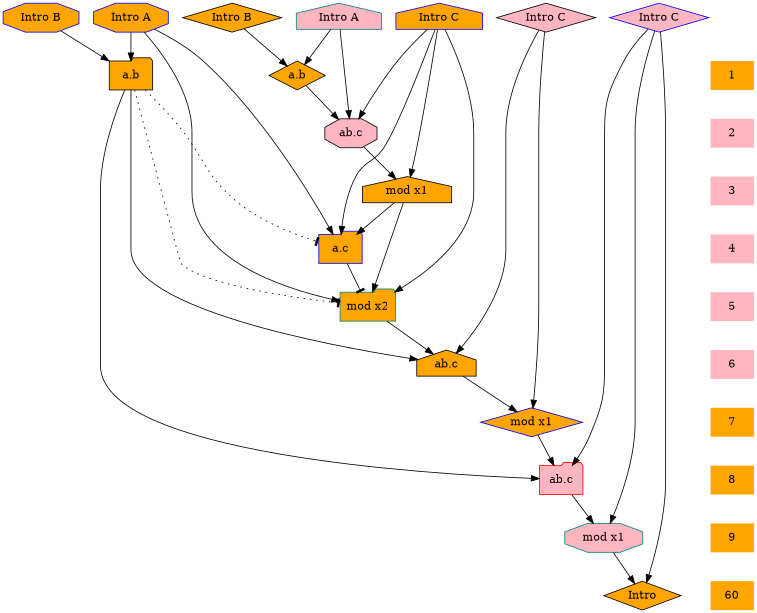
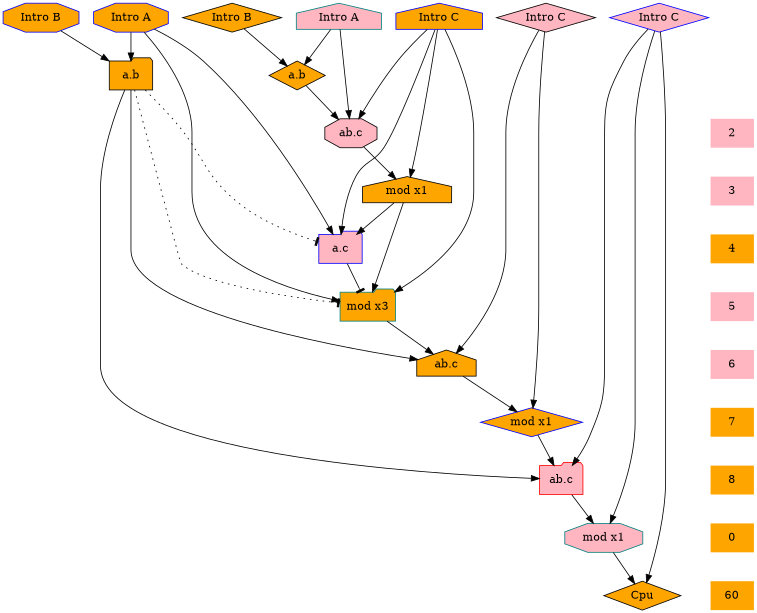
(732, 75) -> none
(340, 249) -> (340, 249)
(732, 249) -> (732, 249)
(368, 307) -> (368, 307)
(732, 538) -> (732, 538)
(642, 596) -> (642, 596)
